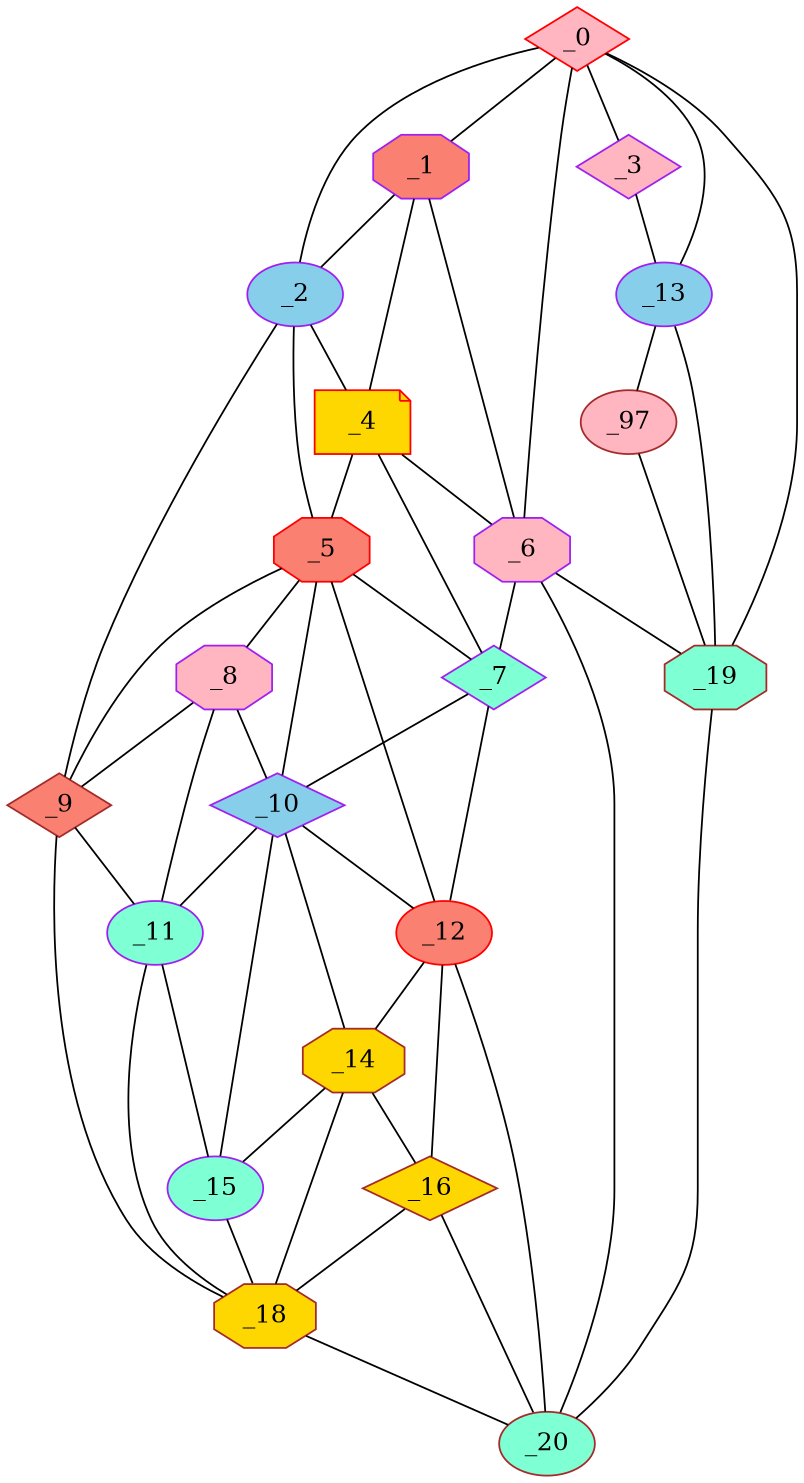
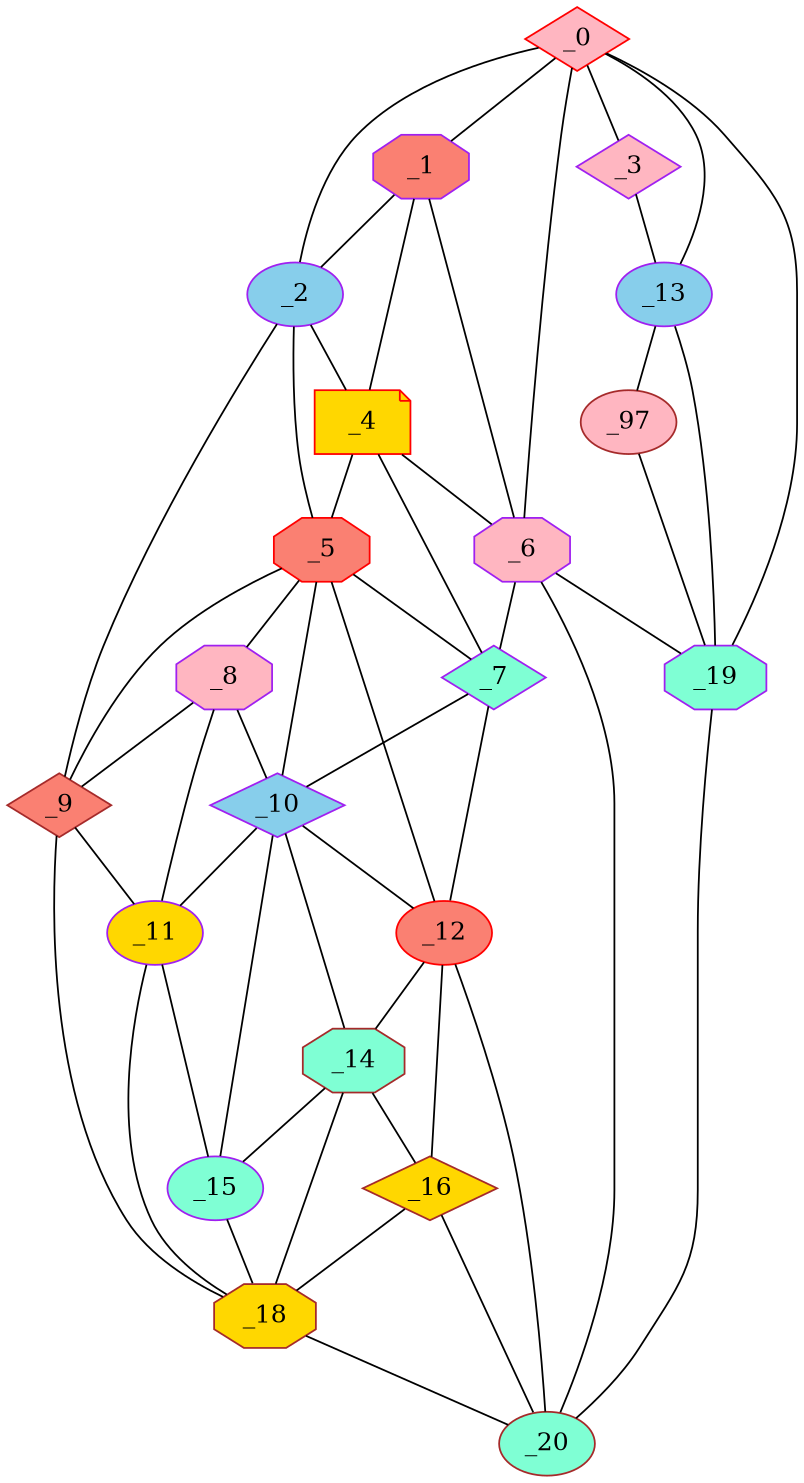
(715, 678) -> (715, 678)
(155, 933) -> (155, 933)
(354, 1061) -> (354, 1061)
